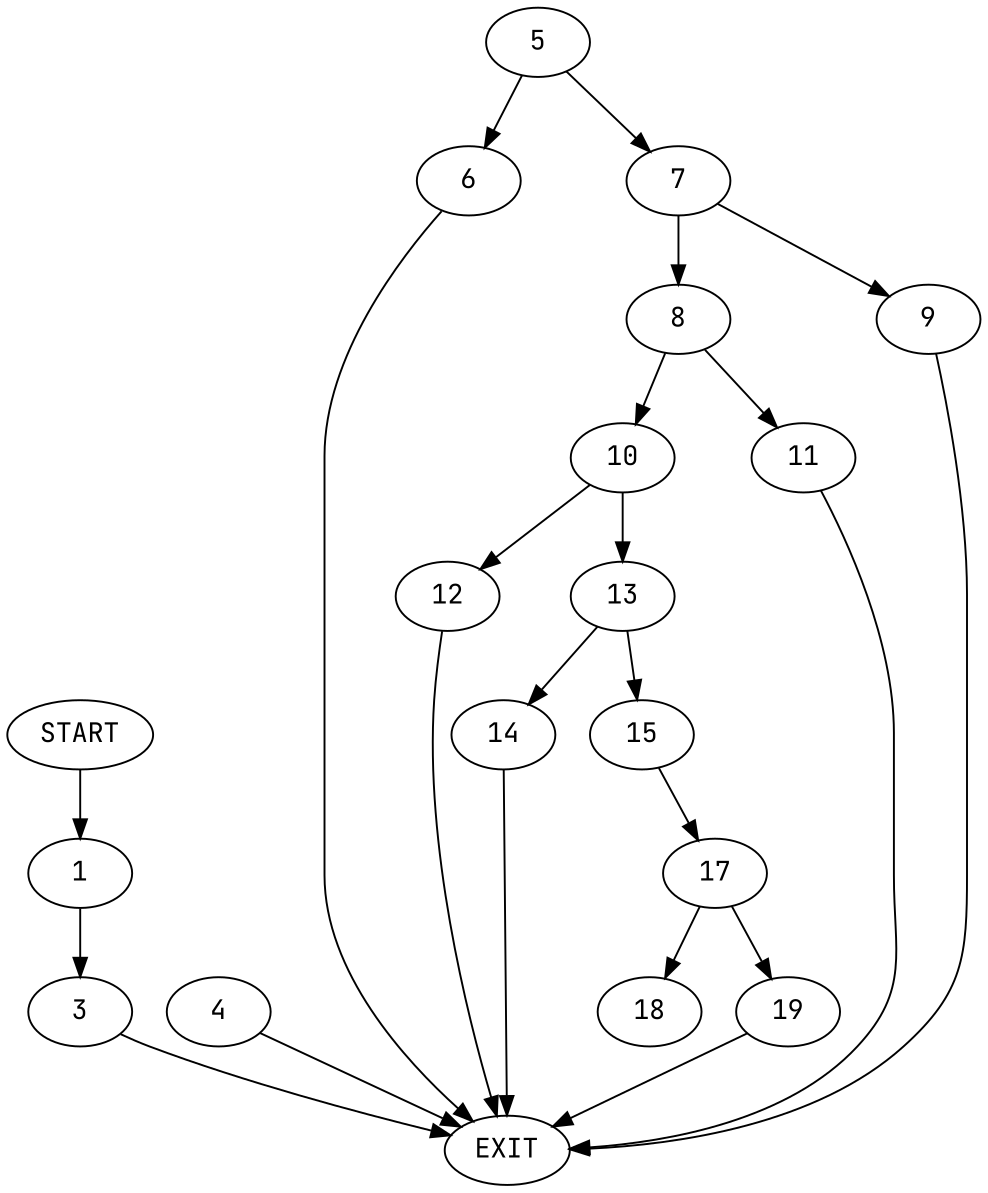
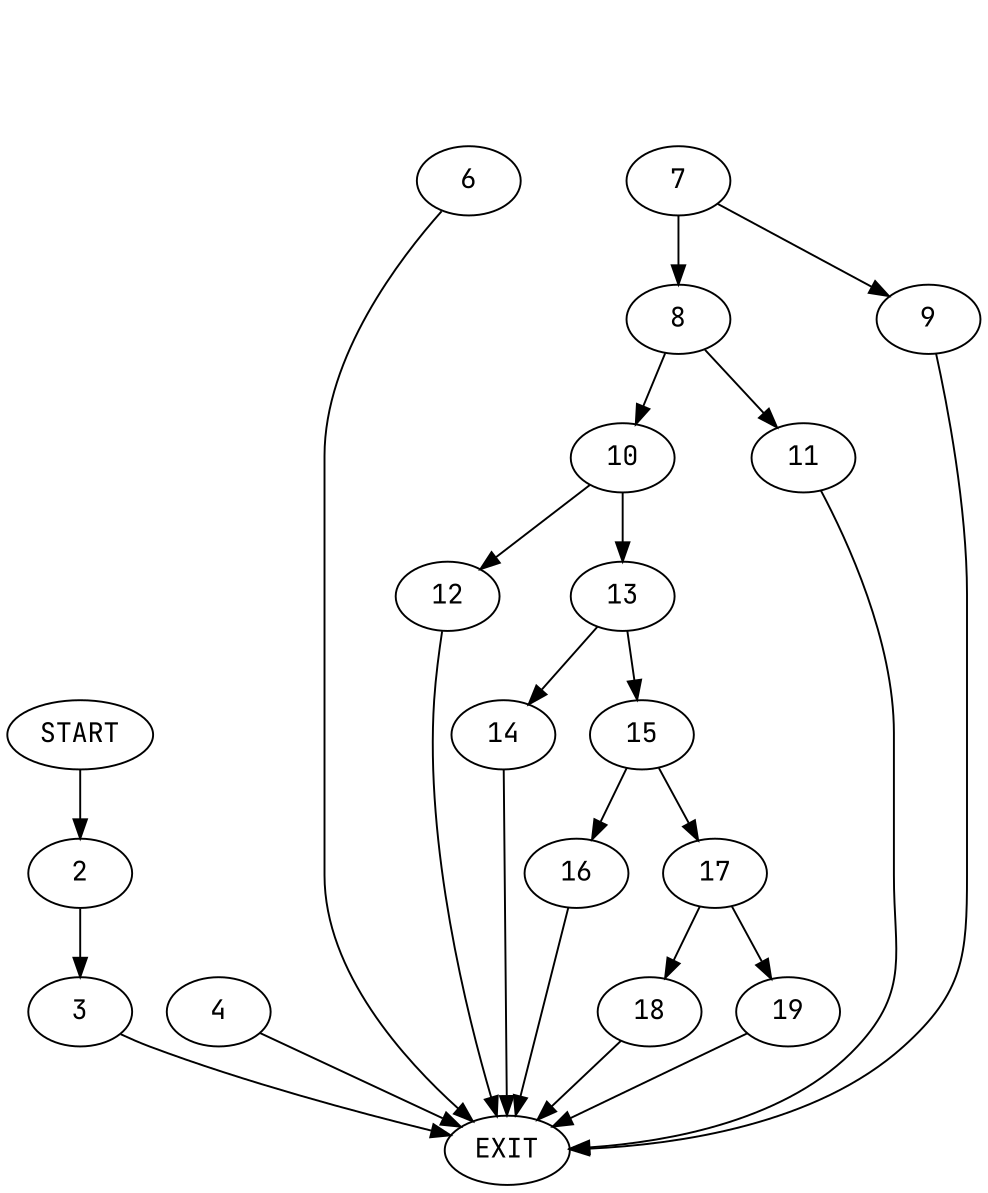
(538, 42) -> none
(80, 873) -> (80, 873)
none -> (577, 873)
none -> (586, 1074)
